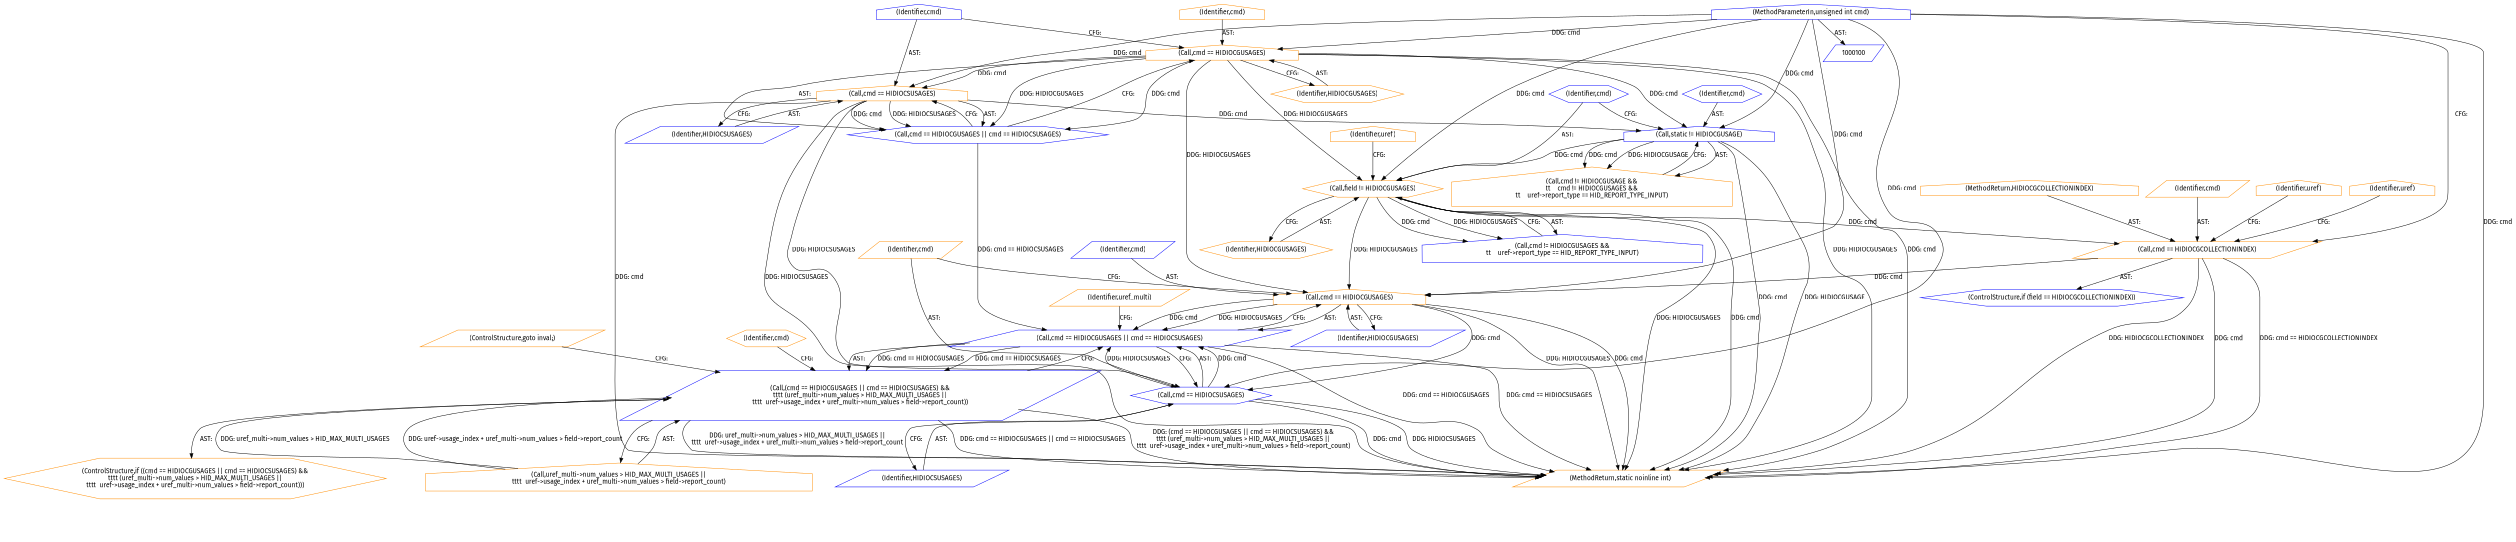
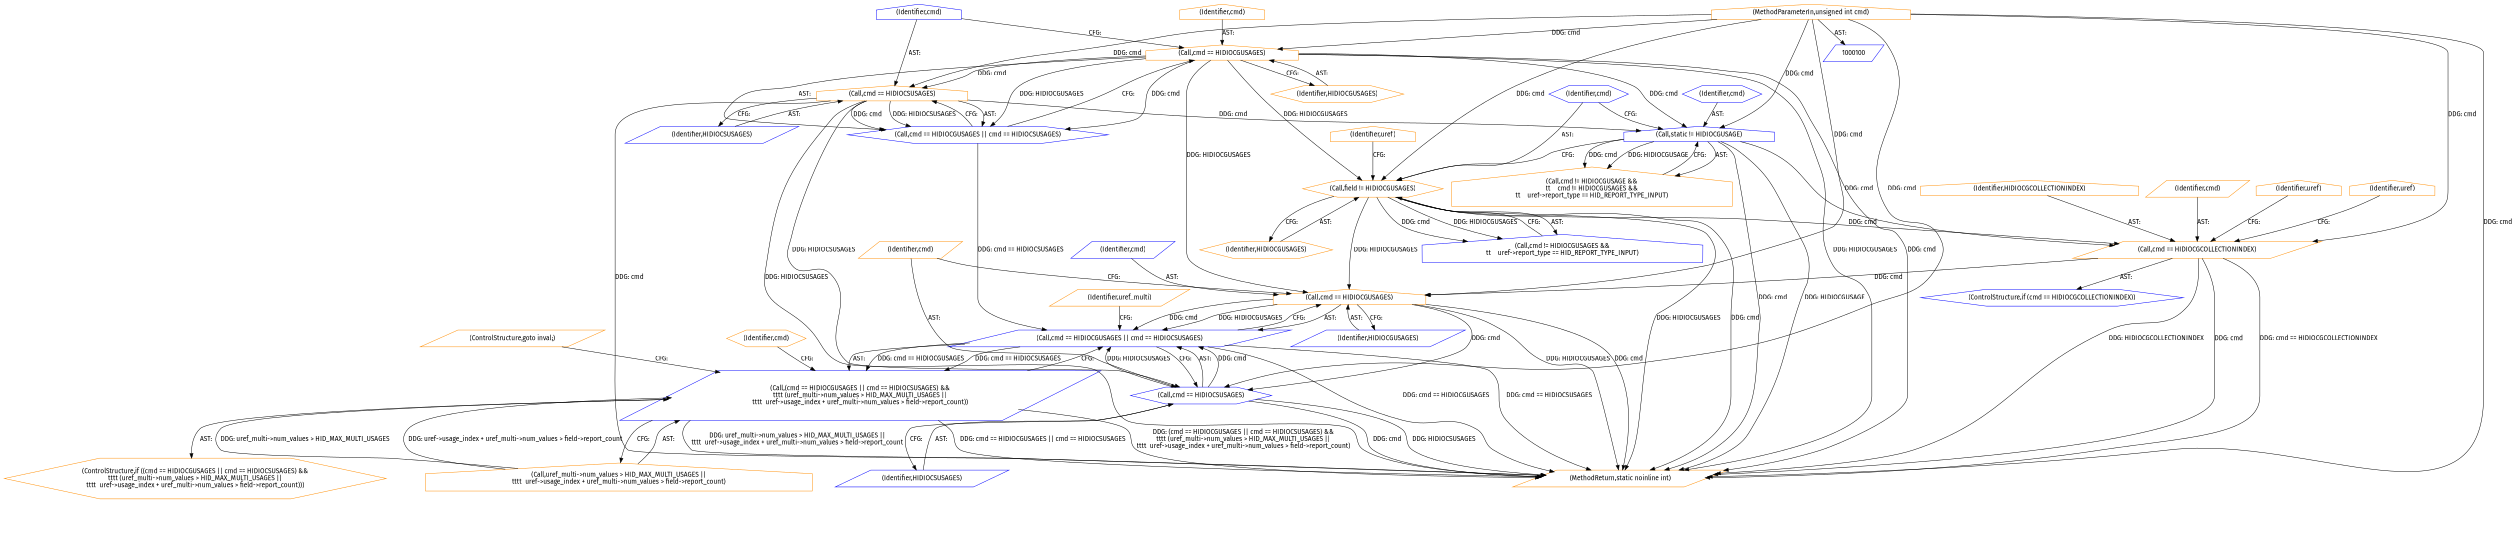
(1811, 13) -> (1811, 13)
(2462, 114) -> (2462, 114)
(1569, 155) -> (1569, 155)
(2030, 189) -> (2030, 189)
none -> (1913, 226)
(2052, 298) -> (2052, 298)
